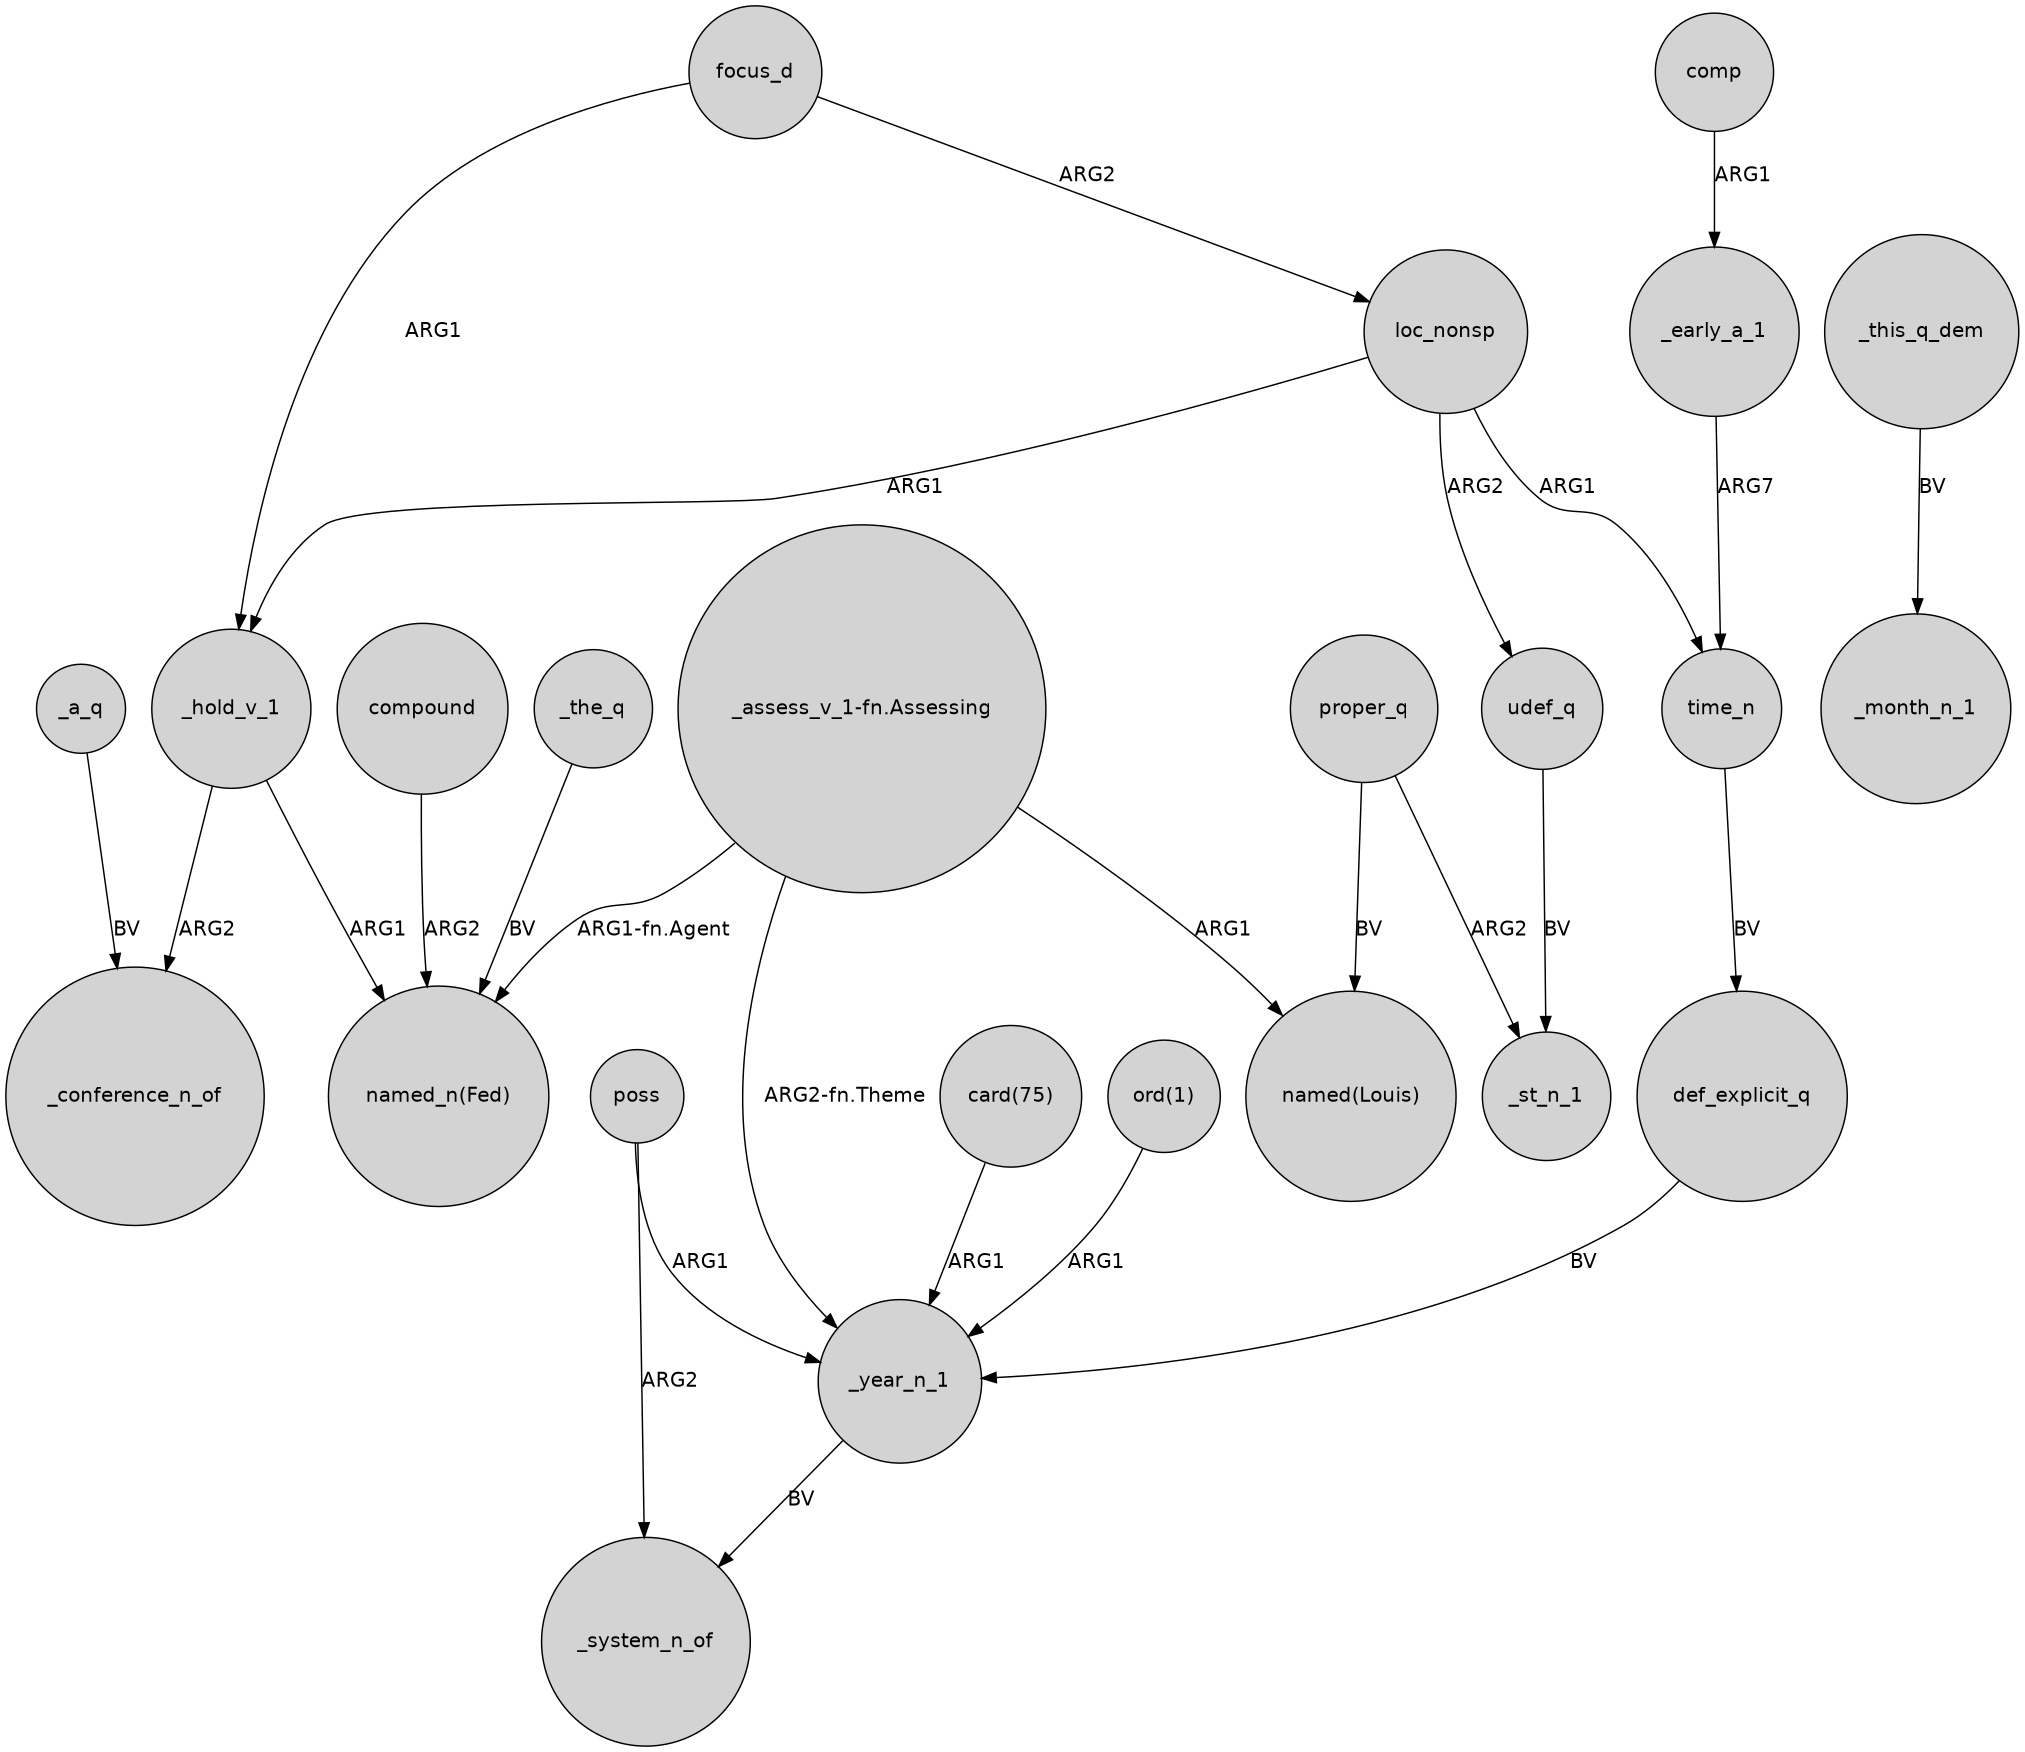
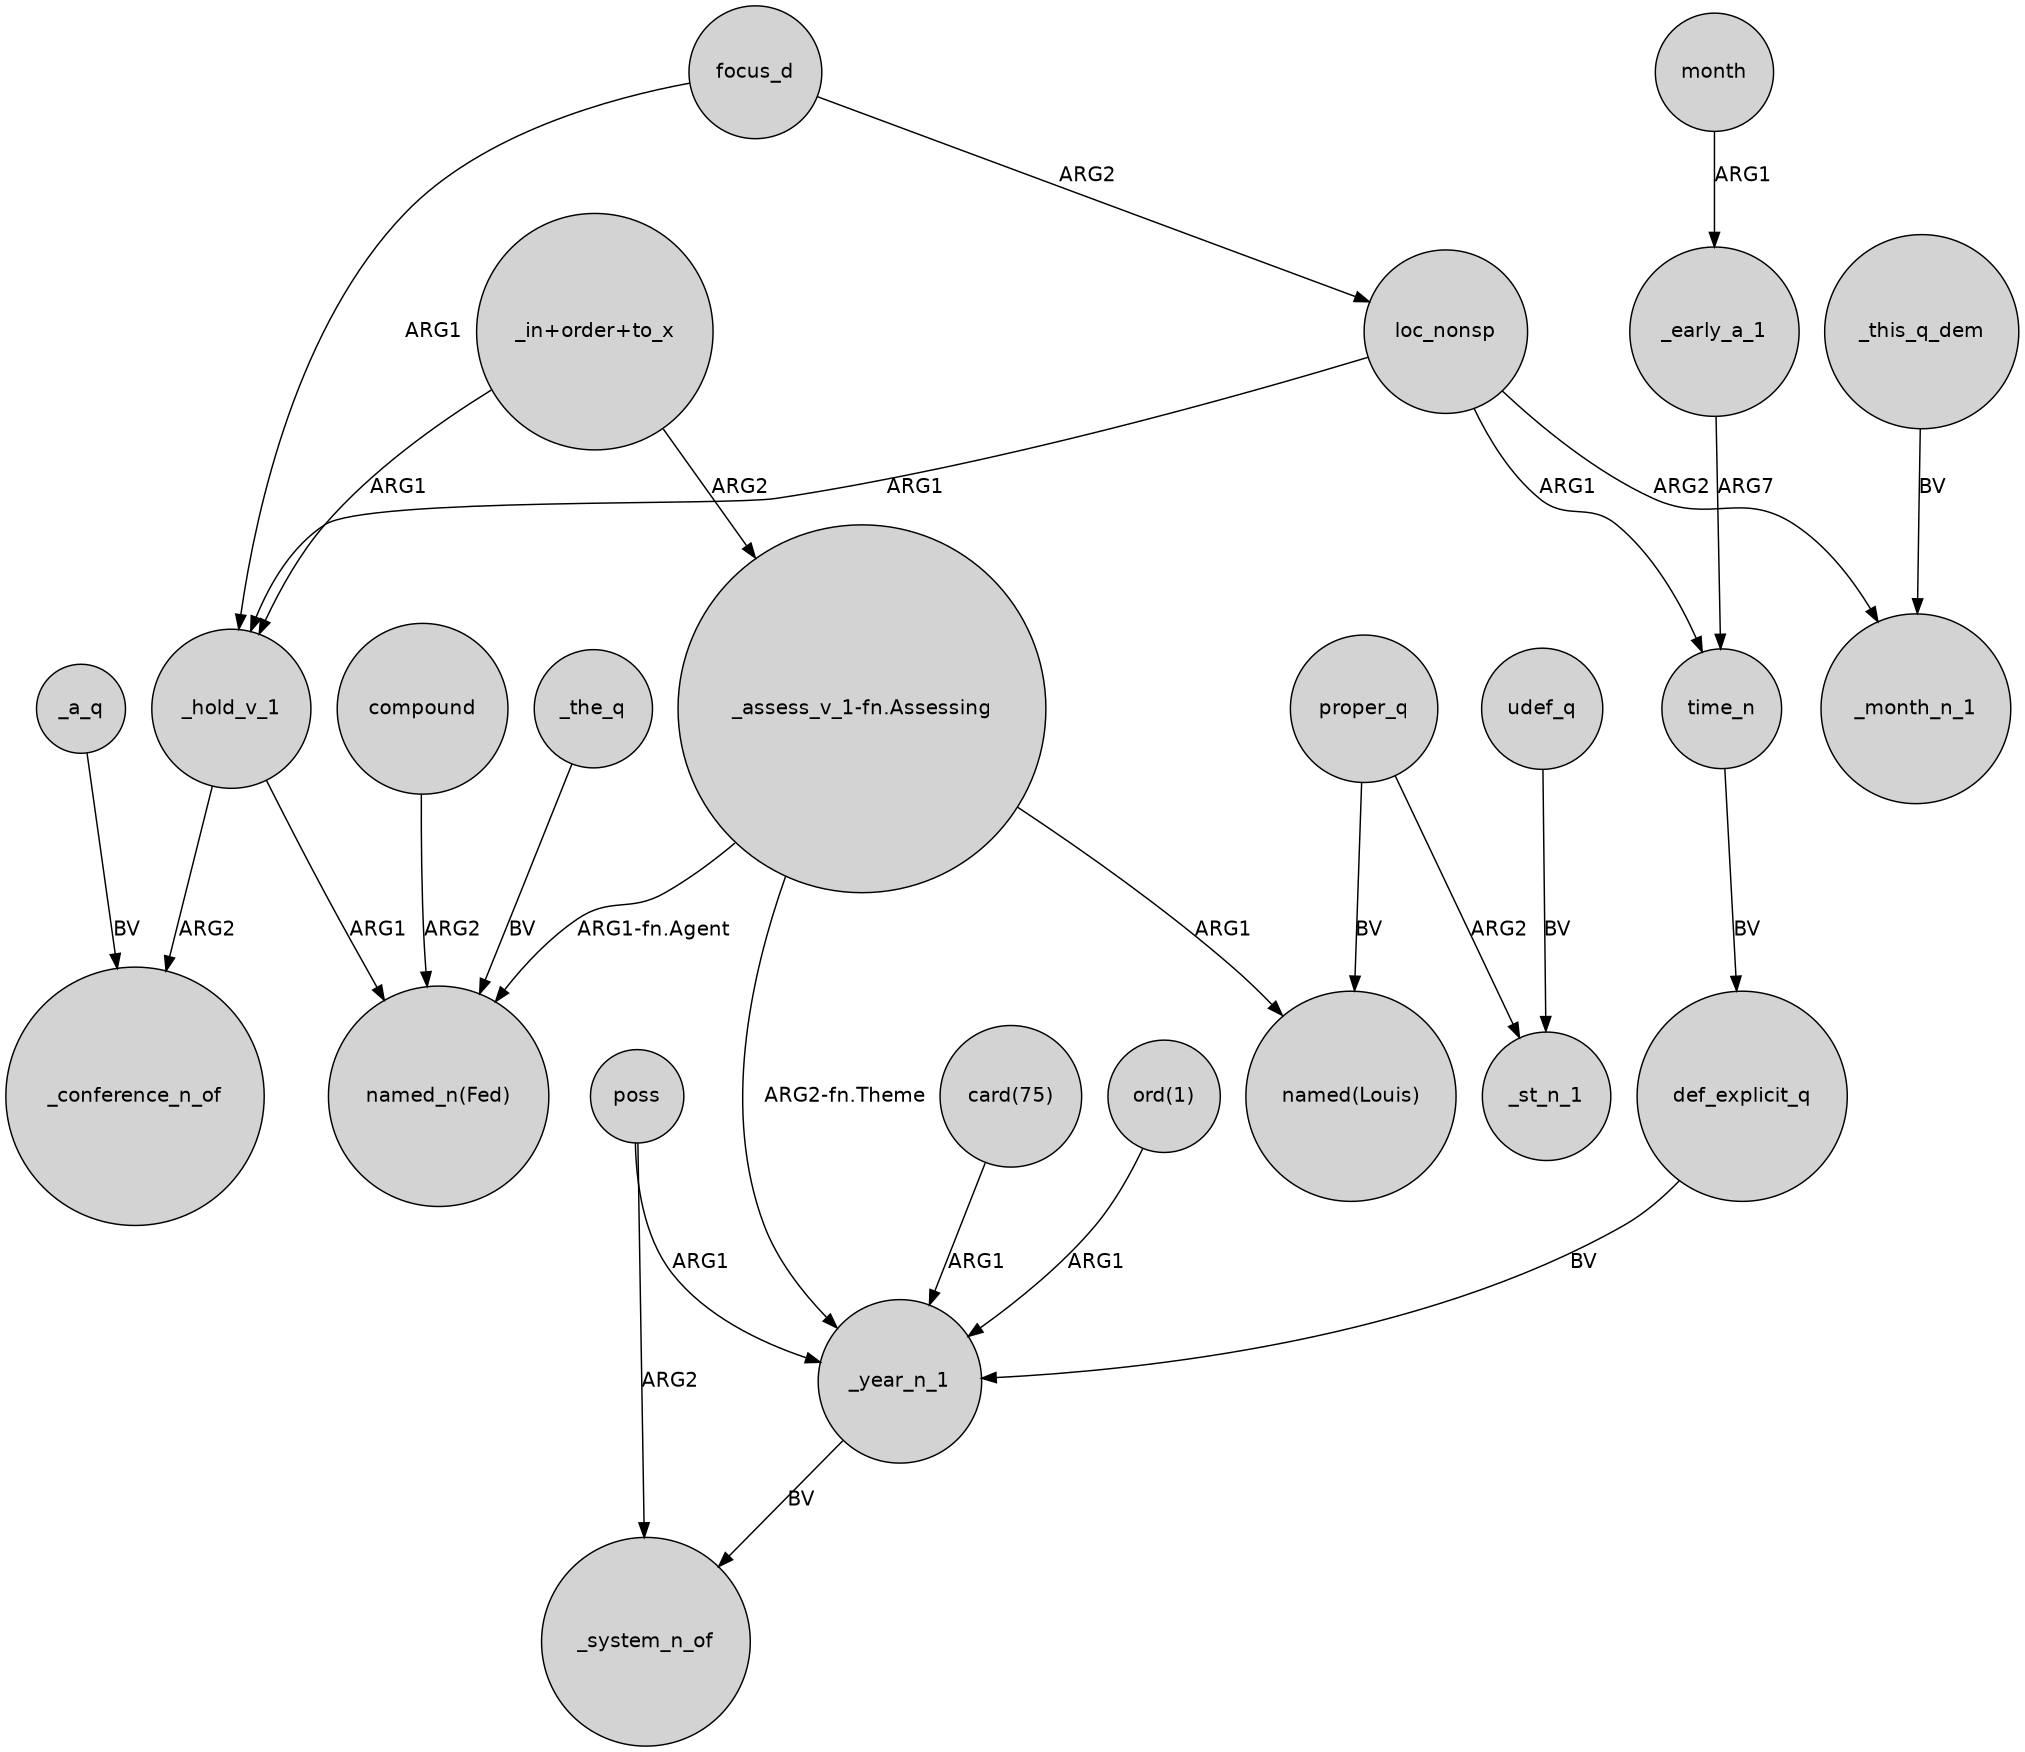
(1714, 72) -> (1714, 72)
none -> (595, 332)
(1457, 532) -> (1689, 508)
